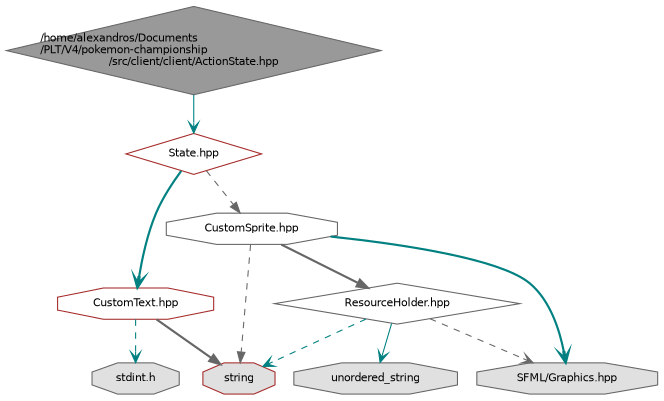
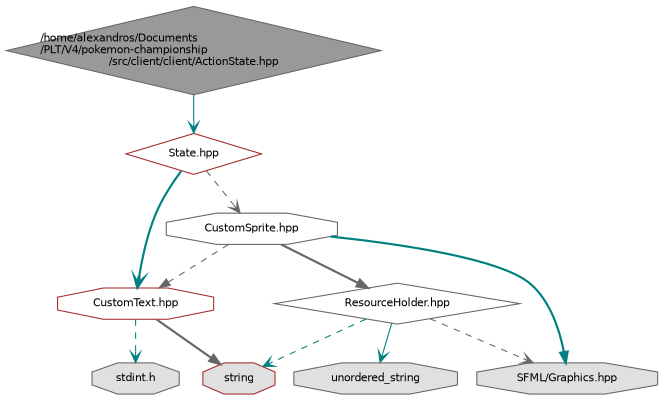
(220, 188) -> (220, 188)
(471, 259) -> (471, 259)
(246, 298) -> (198, 263)
